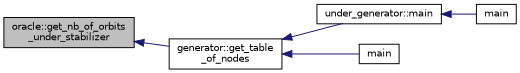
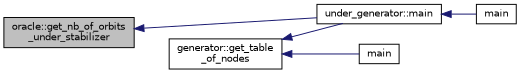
(156, 45) -> (231, 23)
